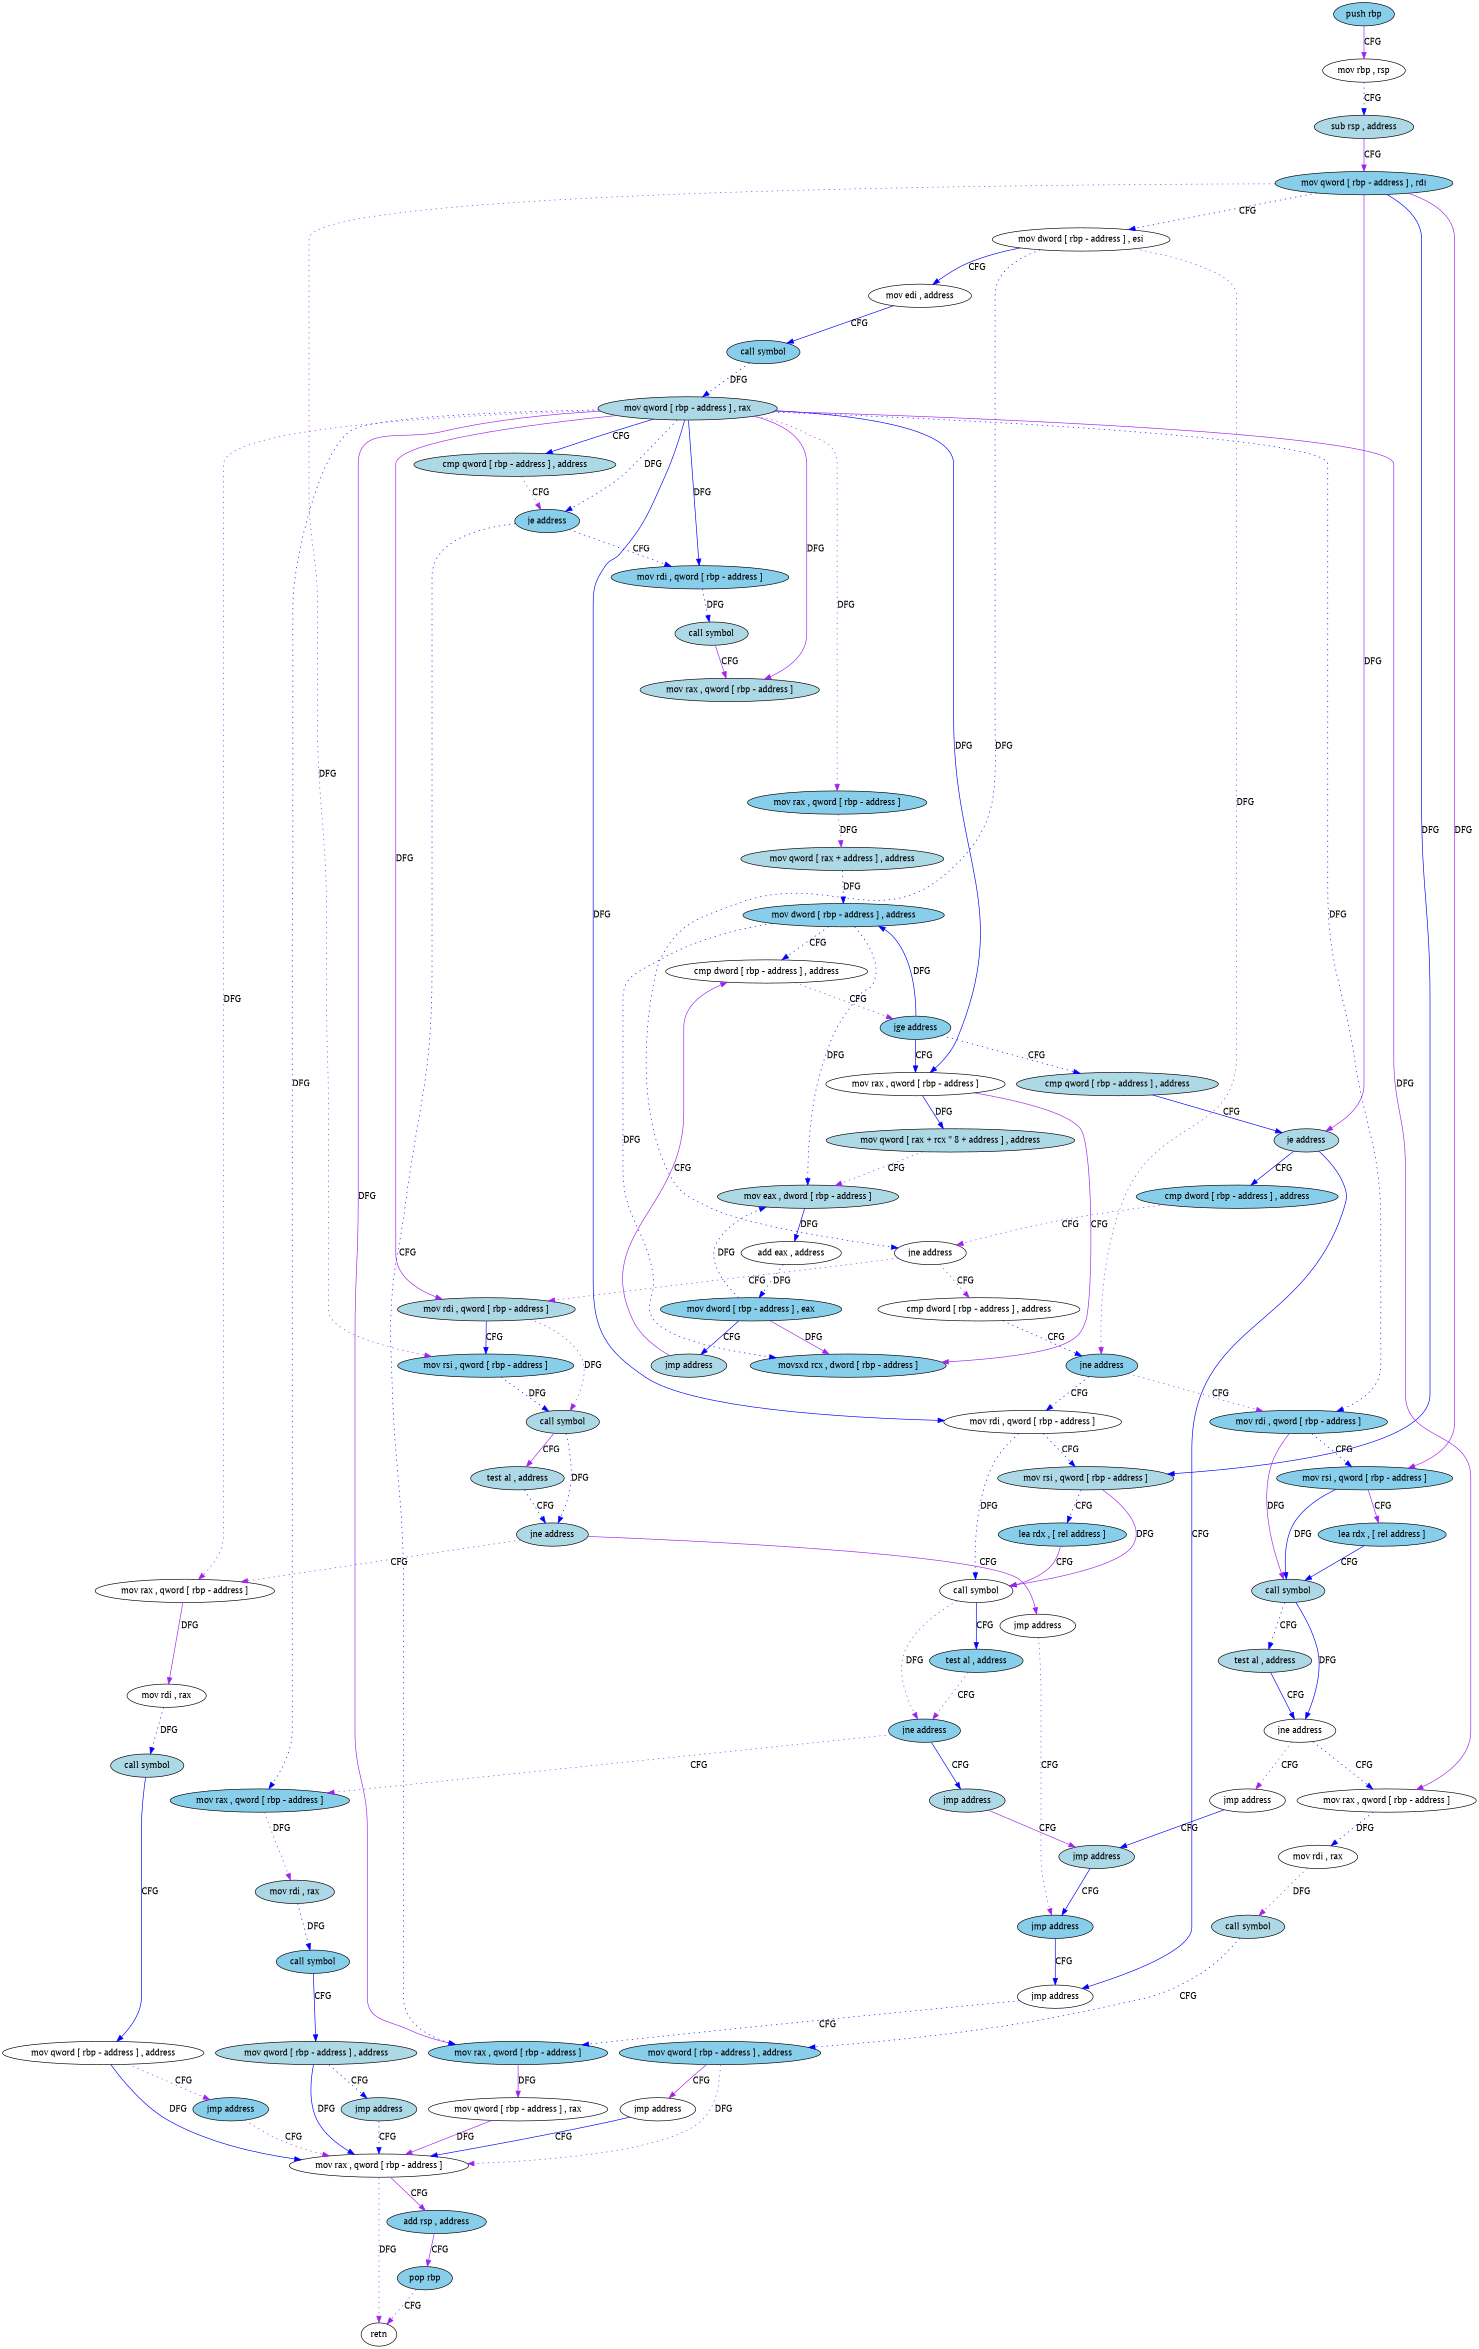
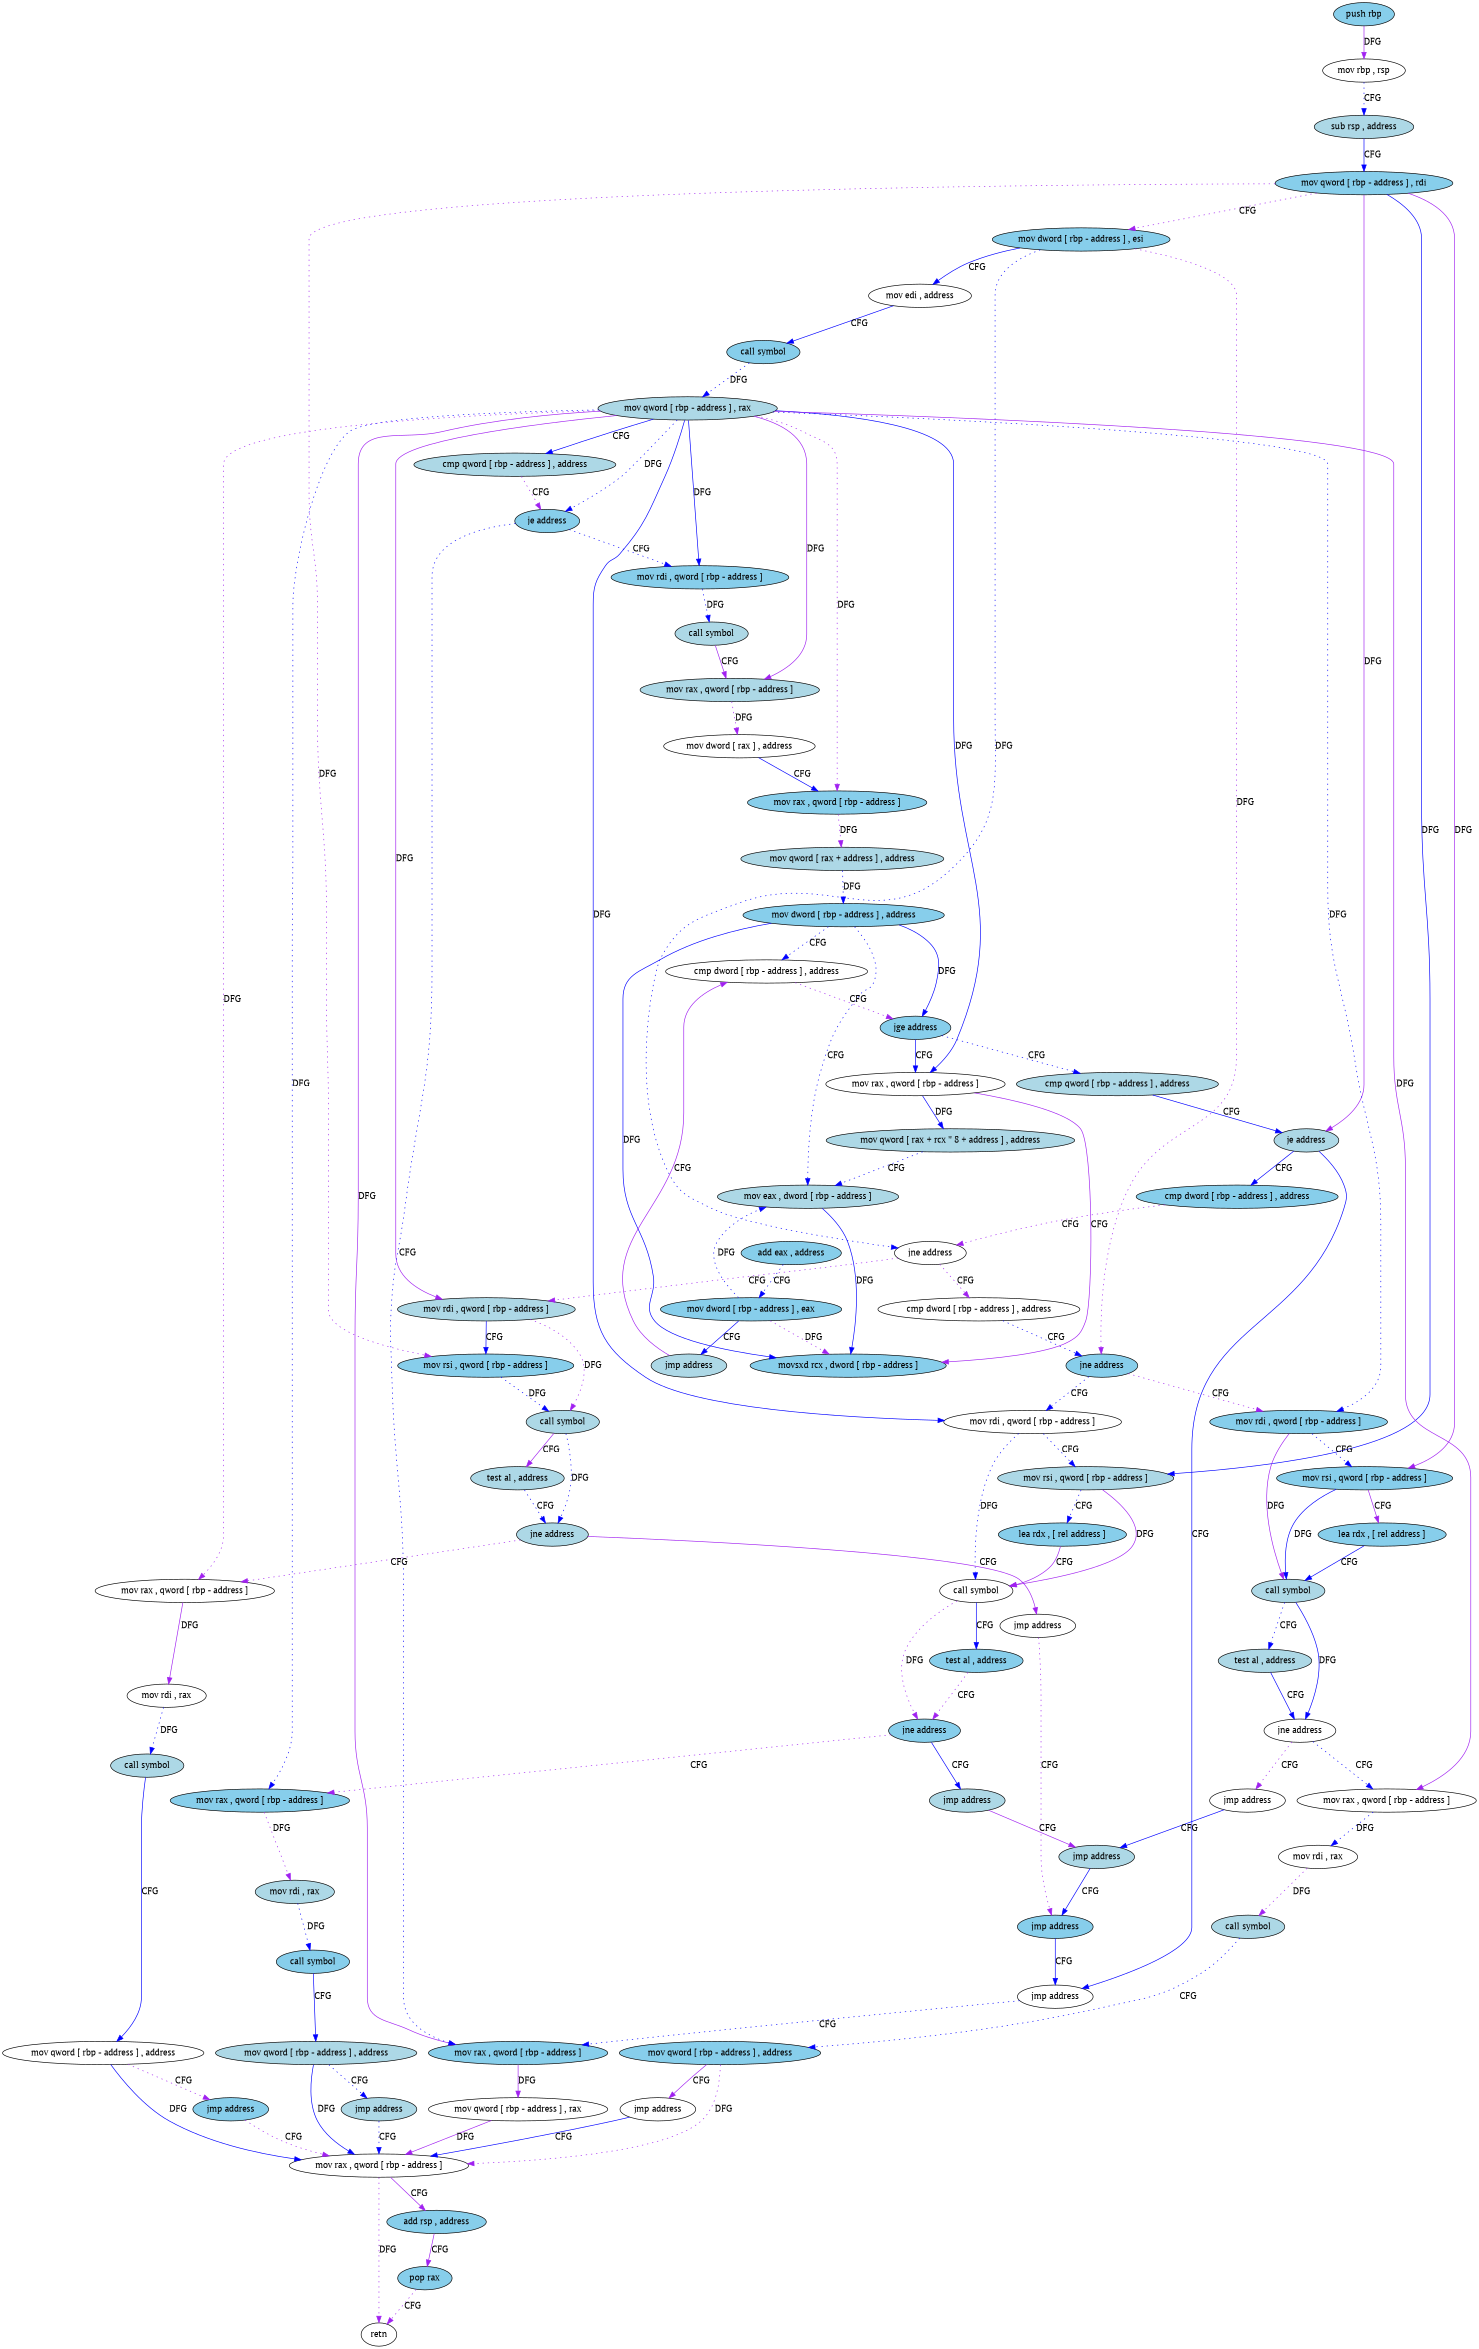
(1373, 42) -> (1373, 42)
(1364, 152) -> (1364, 152)
(1226, 211) -> (1226, 211)
(1081, 239) -> (1081, 239)
none -> (739, 746)
(910, 969) -> (938, 959)
(836, 1056) -> (836, 1056)
(623, 1137) -> (623, 1137)
(882, 1168) -> (882, 1168)
(801, 1222) -> (855, 1273)
(791, 1253) -> (791, 1253)
(782, 1281) -> (782, 1281)
(797, 1336) -> (797, 1336)
(425, 2278) -> (425, 2278)
